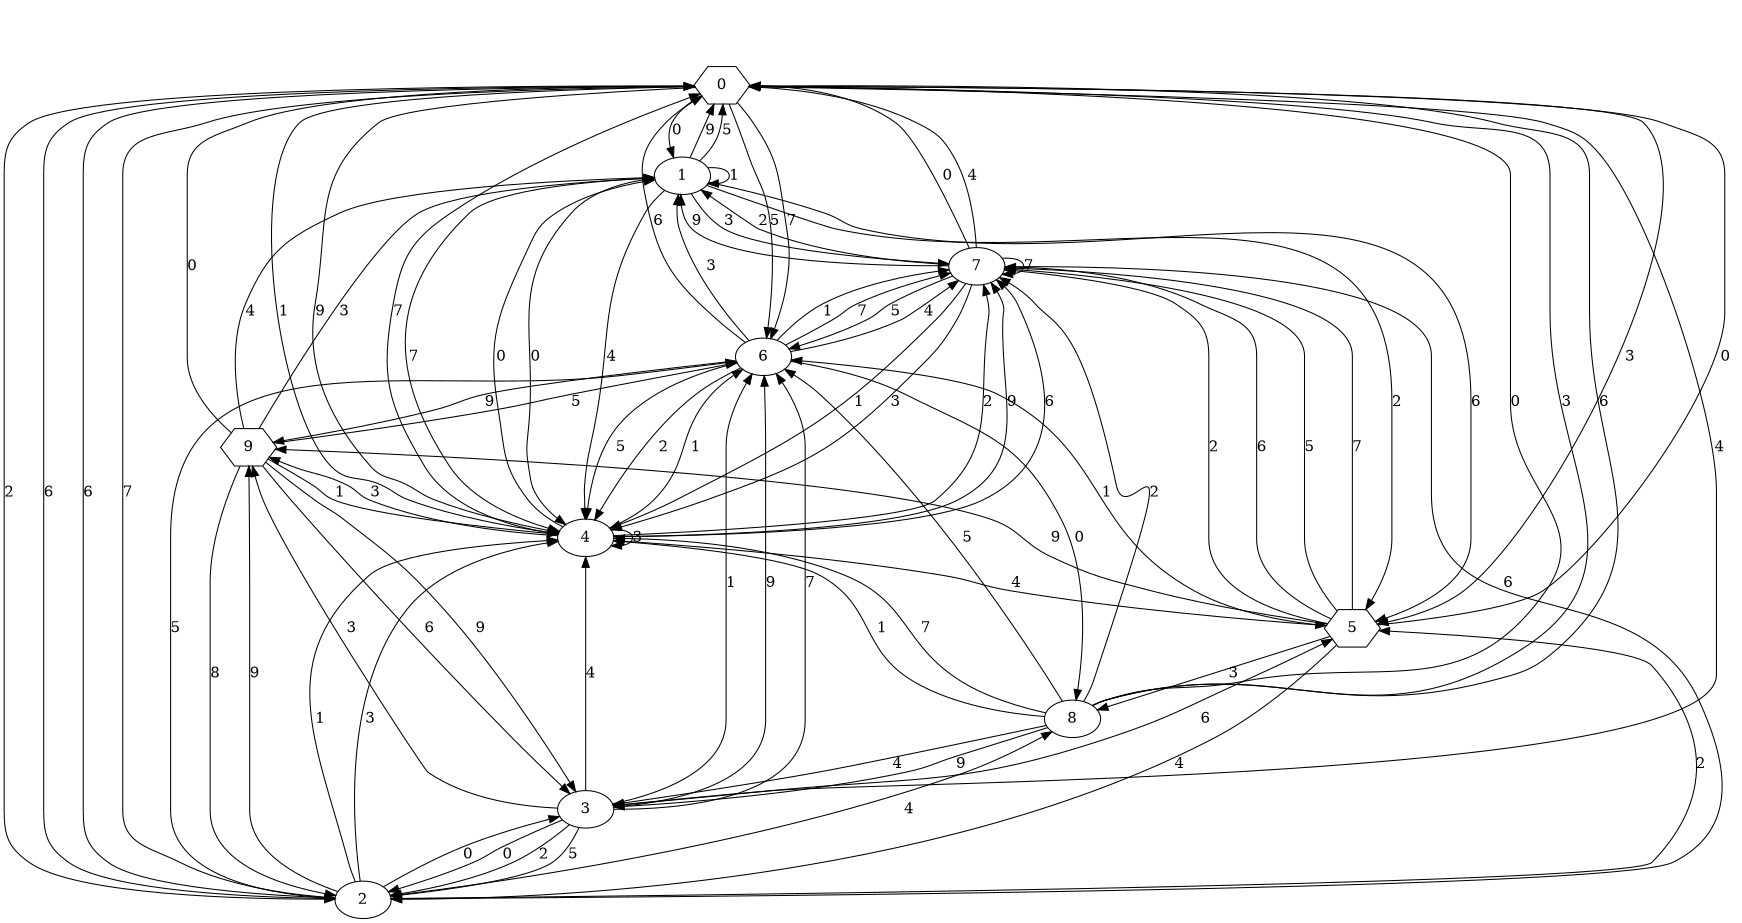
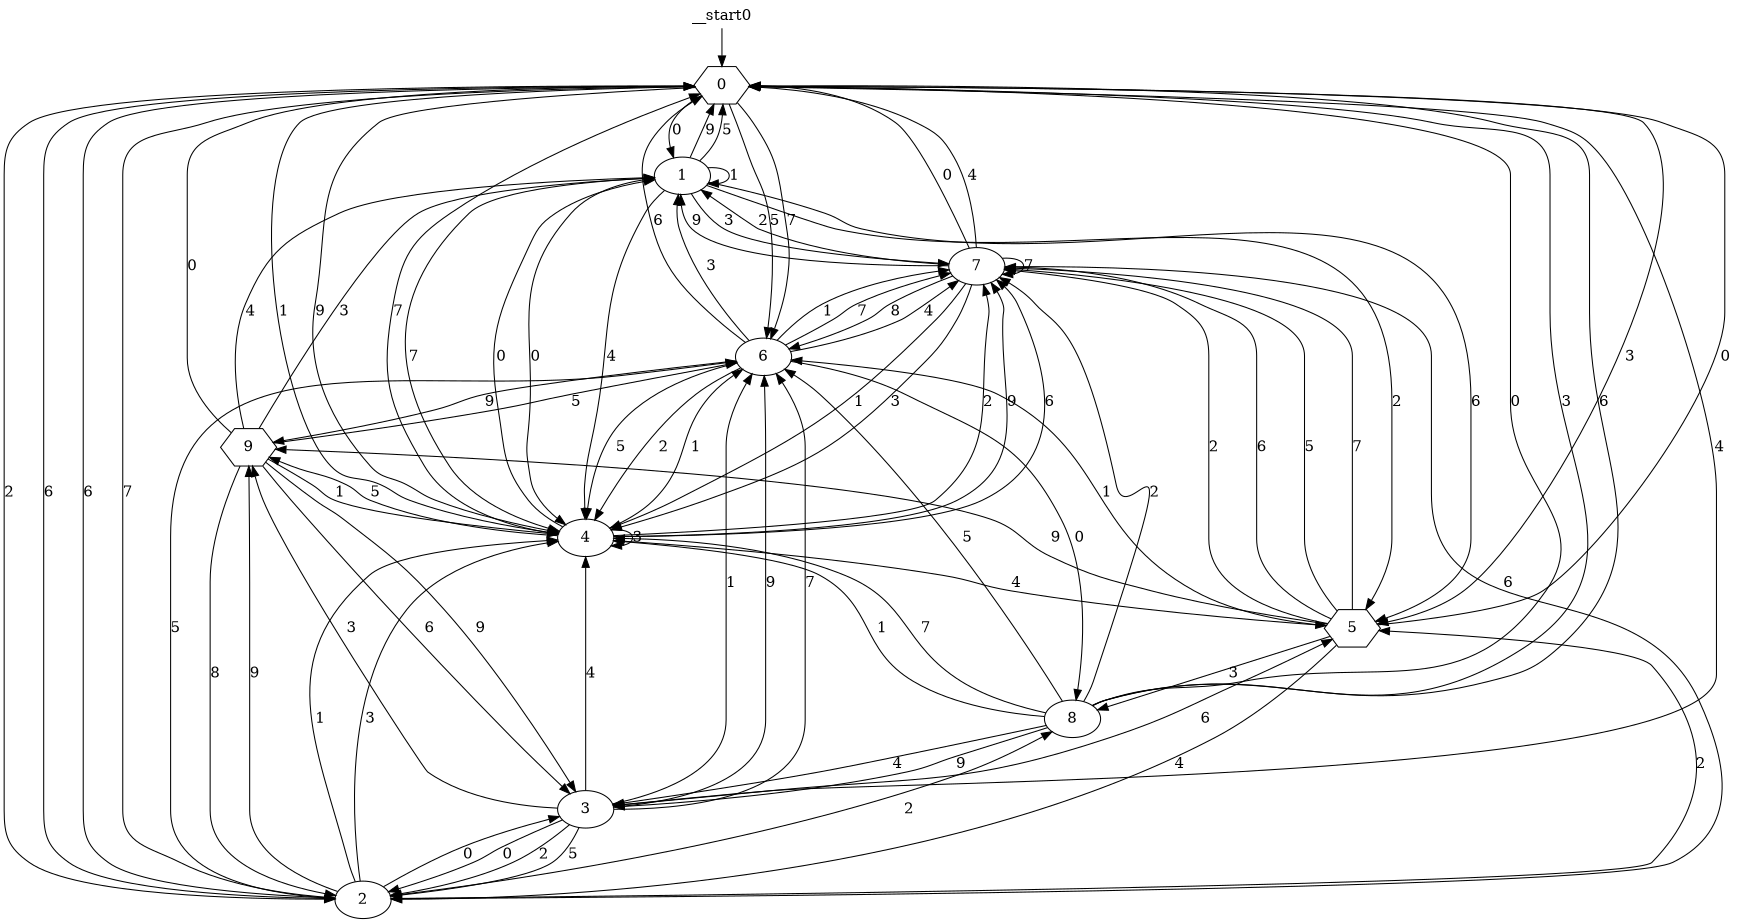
none -> (722, 16)
(896, 312) -> (896, 312)
(376, 493) -> (376, 493)
(909, 809) -> (909, 809)
